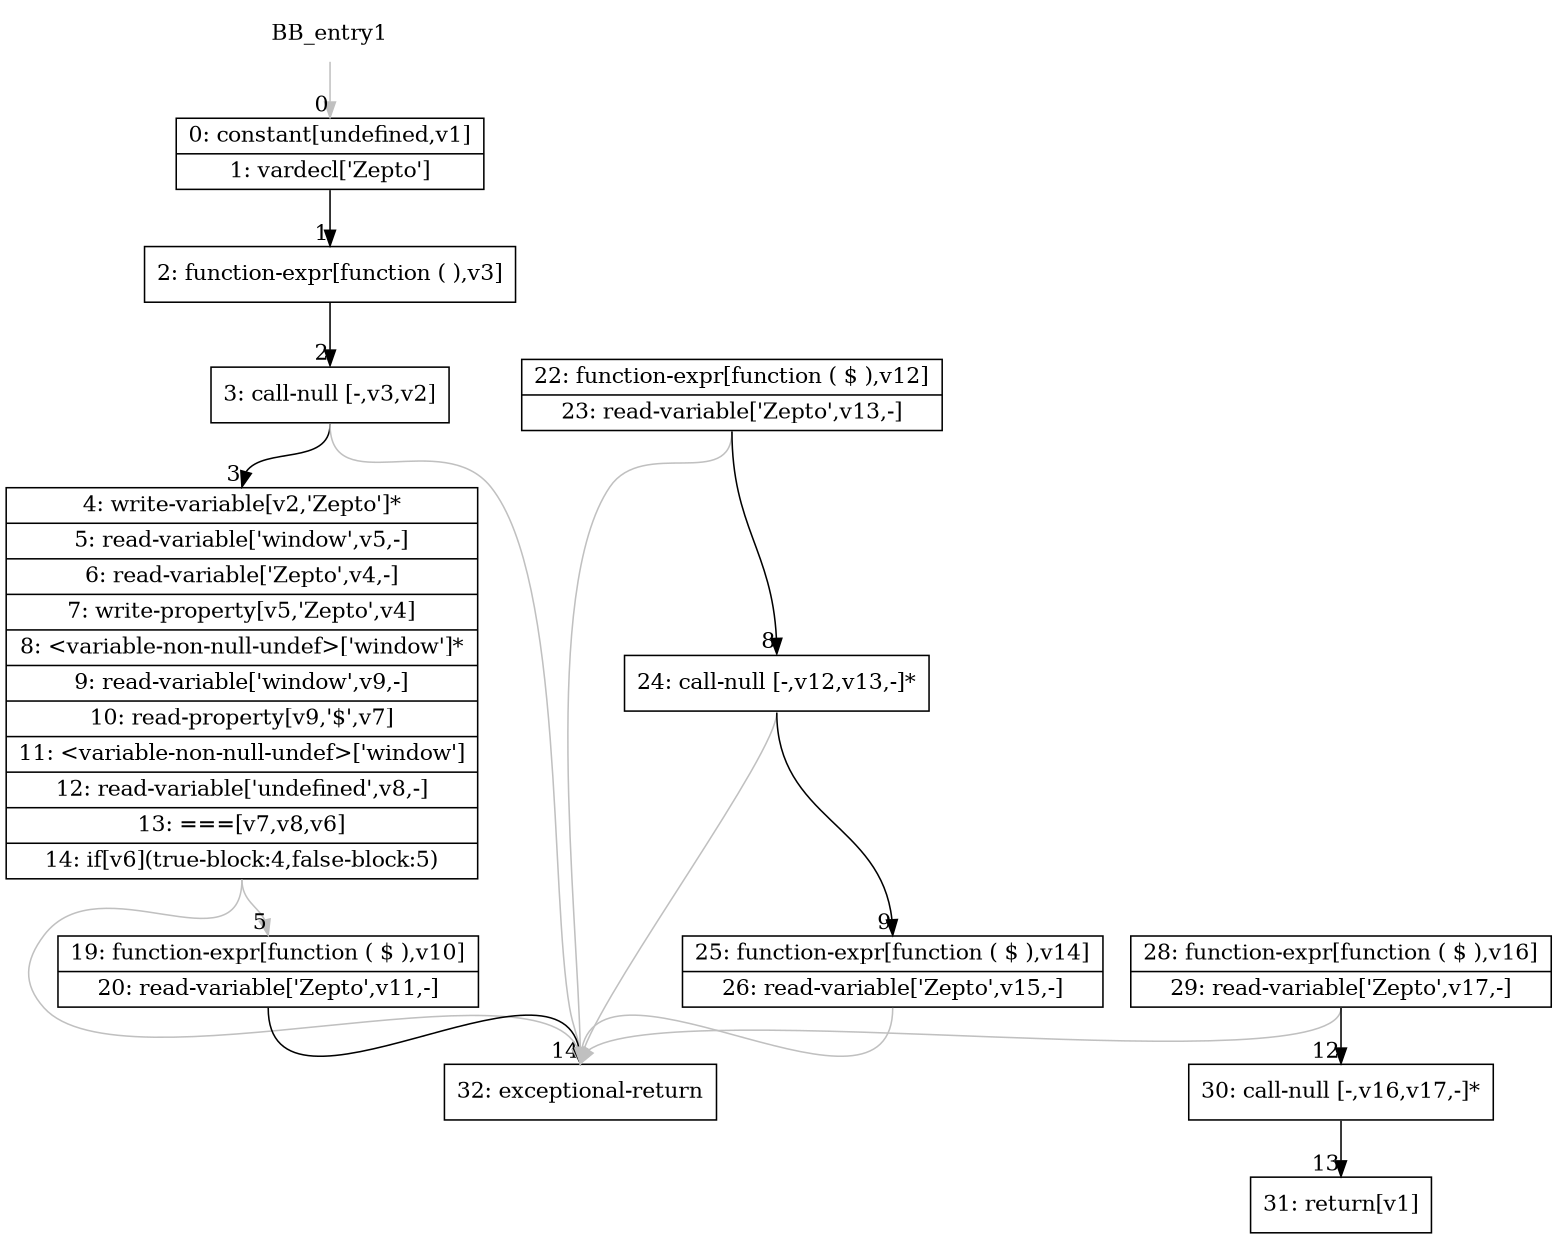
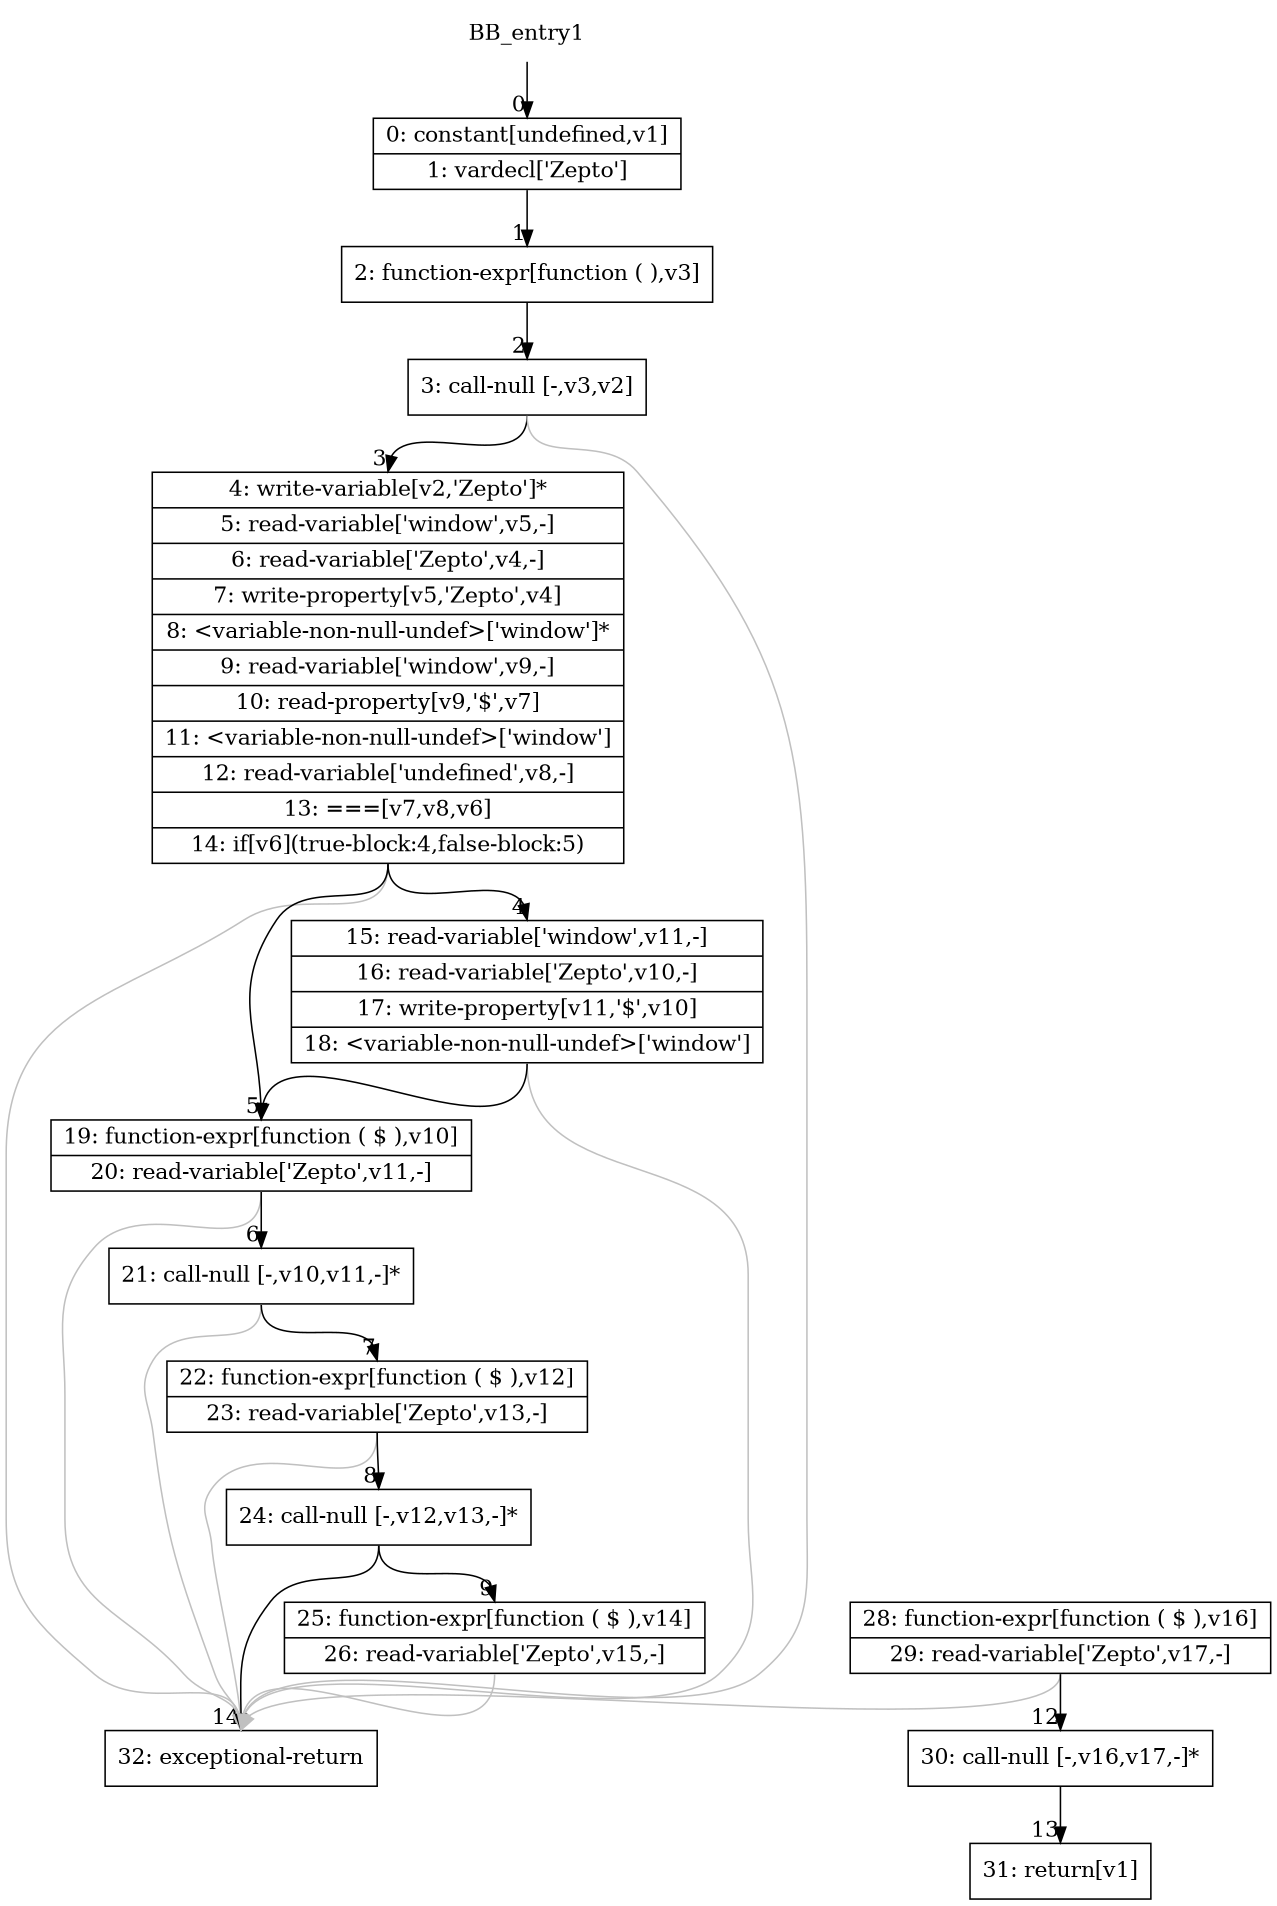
(330, 82) -> (527, 82)
(683, 882) -> (275, 1597)
(250, 902) -> (263, 943)
none -> (527, 992)
(417, 1038) -> (65, 1418)
none -> (261, 1276)
